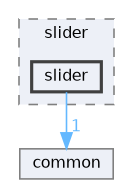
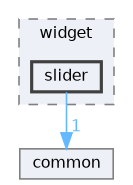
(66, 34) -> (66, 34)
